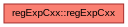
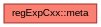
(64, 13) -> (50, 13)
